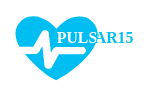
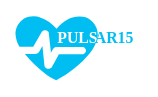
(96, 38) -> (96, 38)
